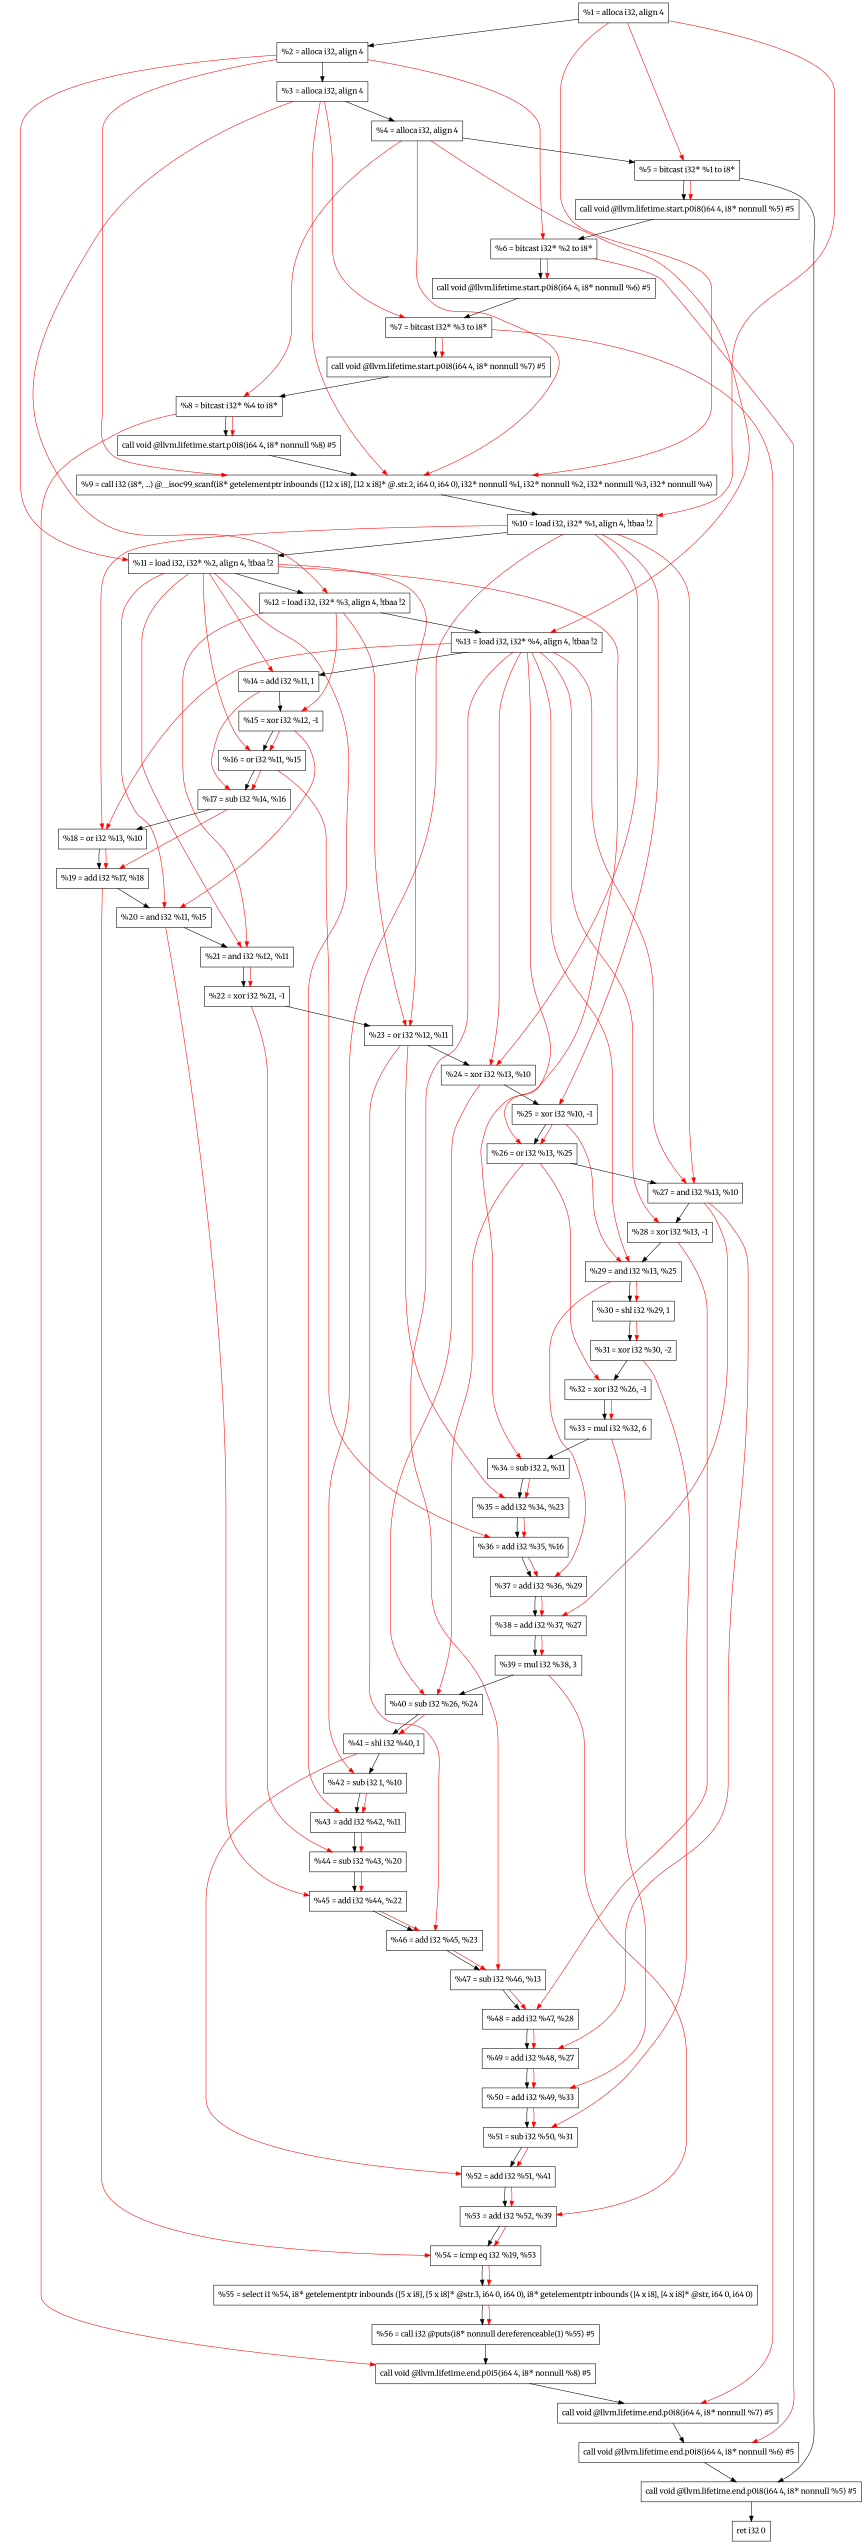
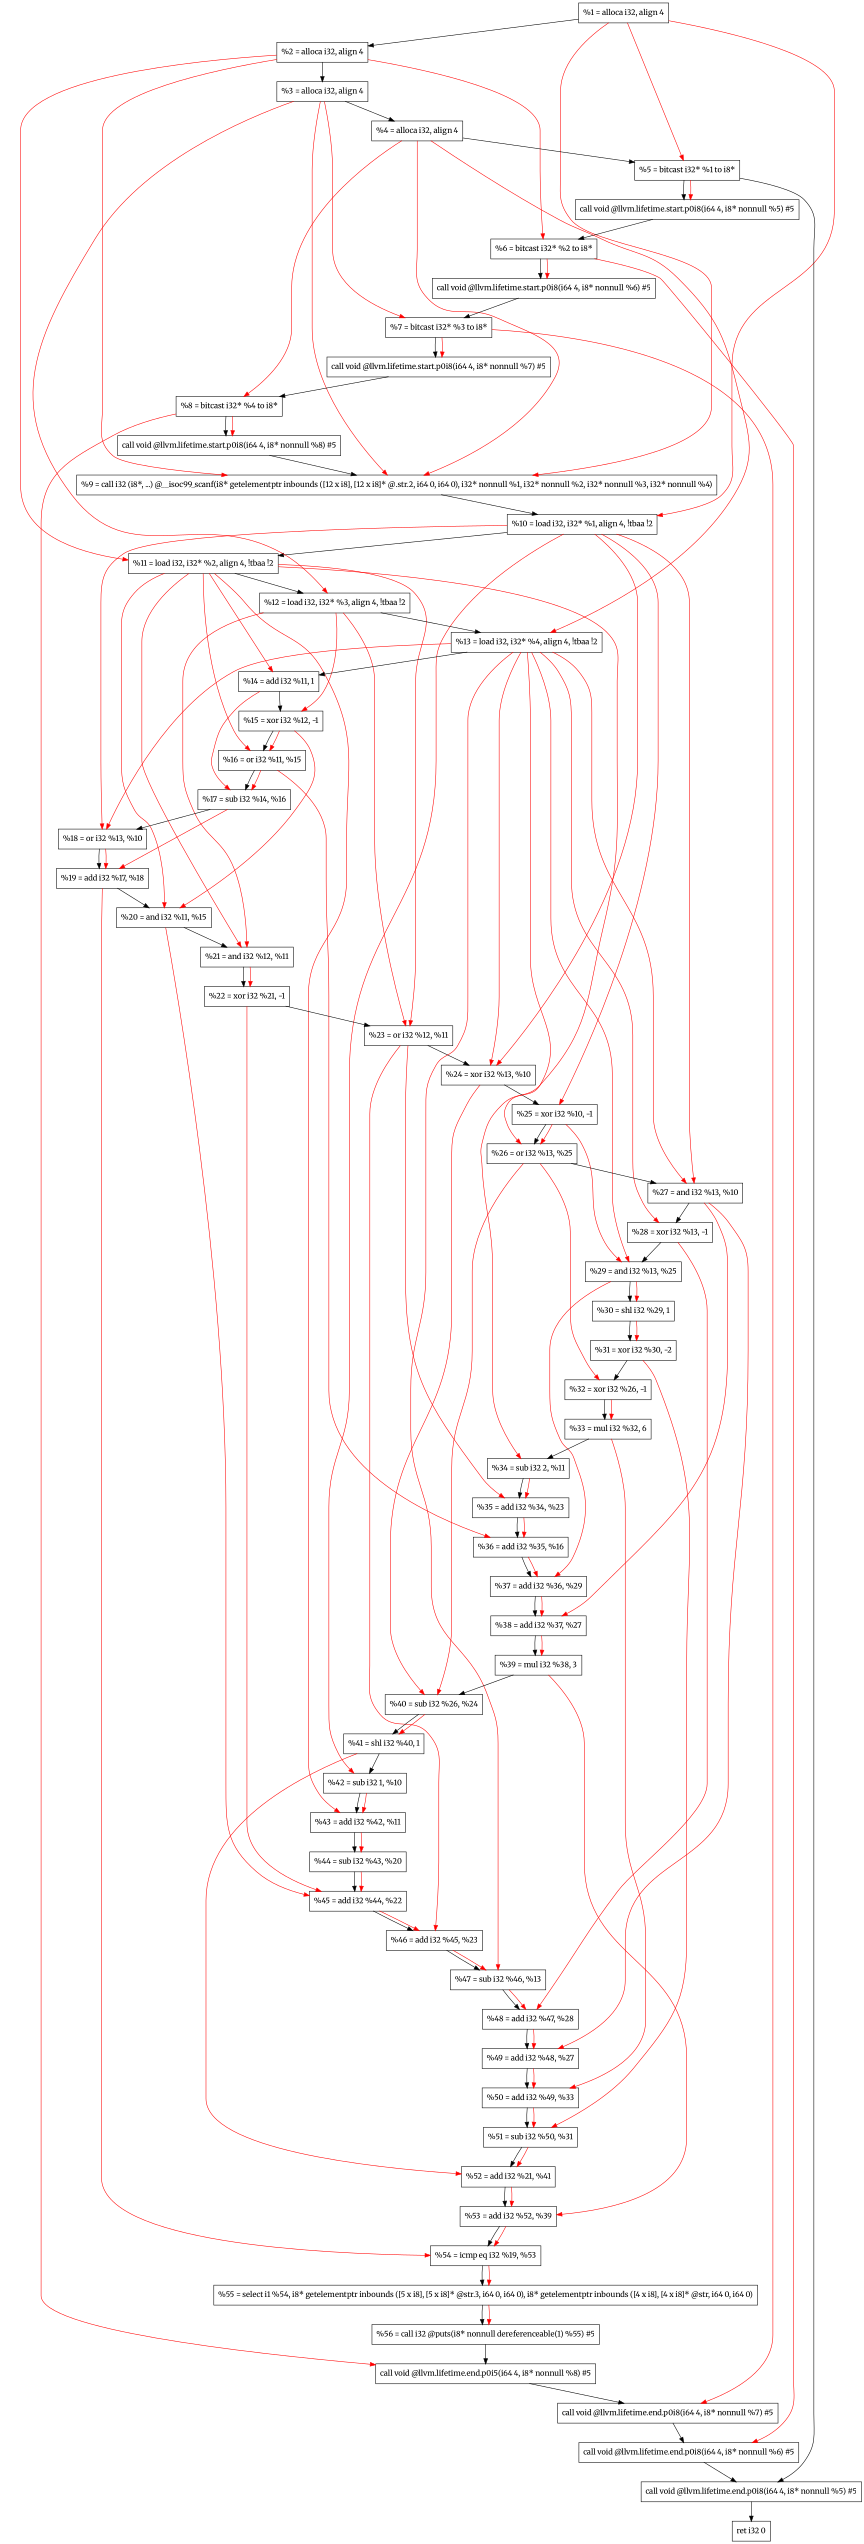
(267, 1441) -> (247, 1466)
(508, 2177) -> (508, 2177)
